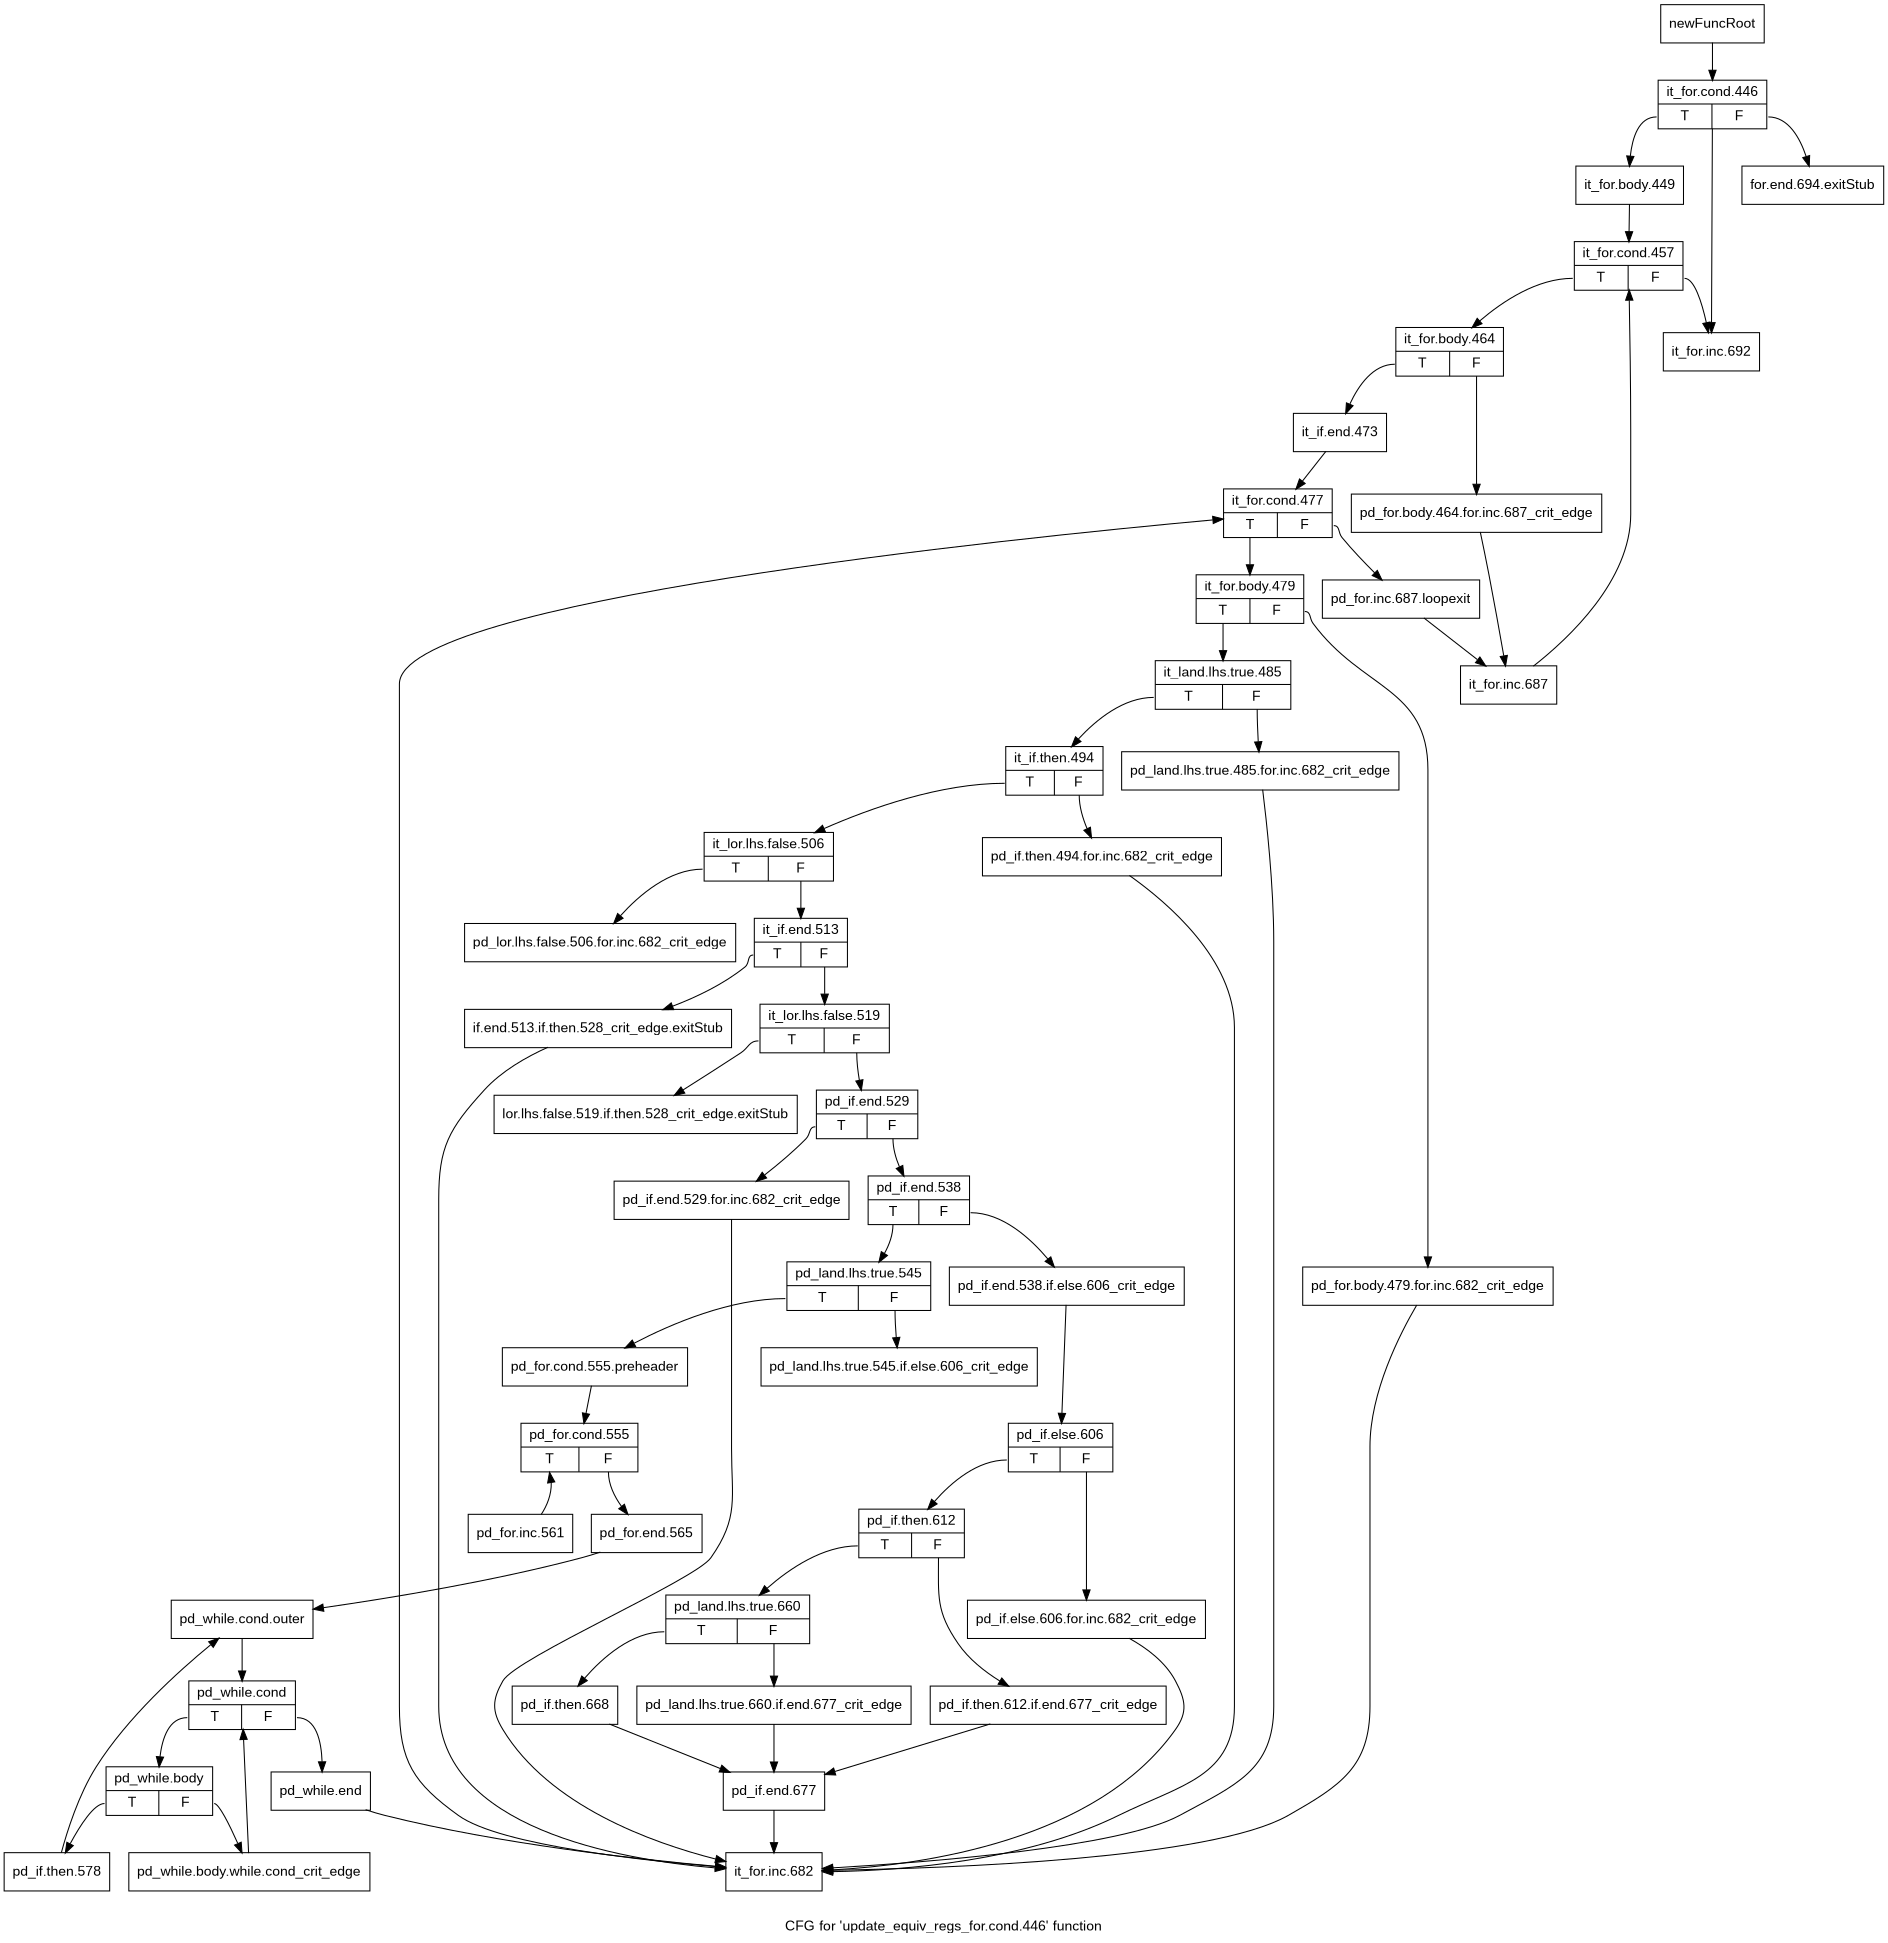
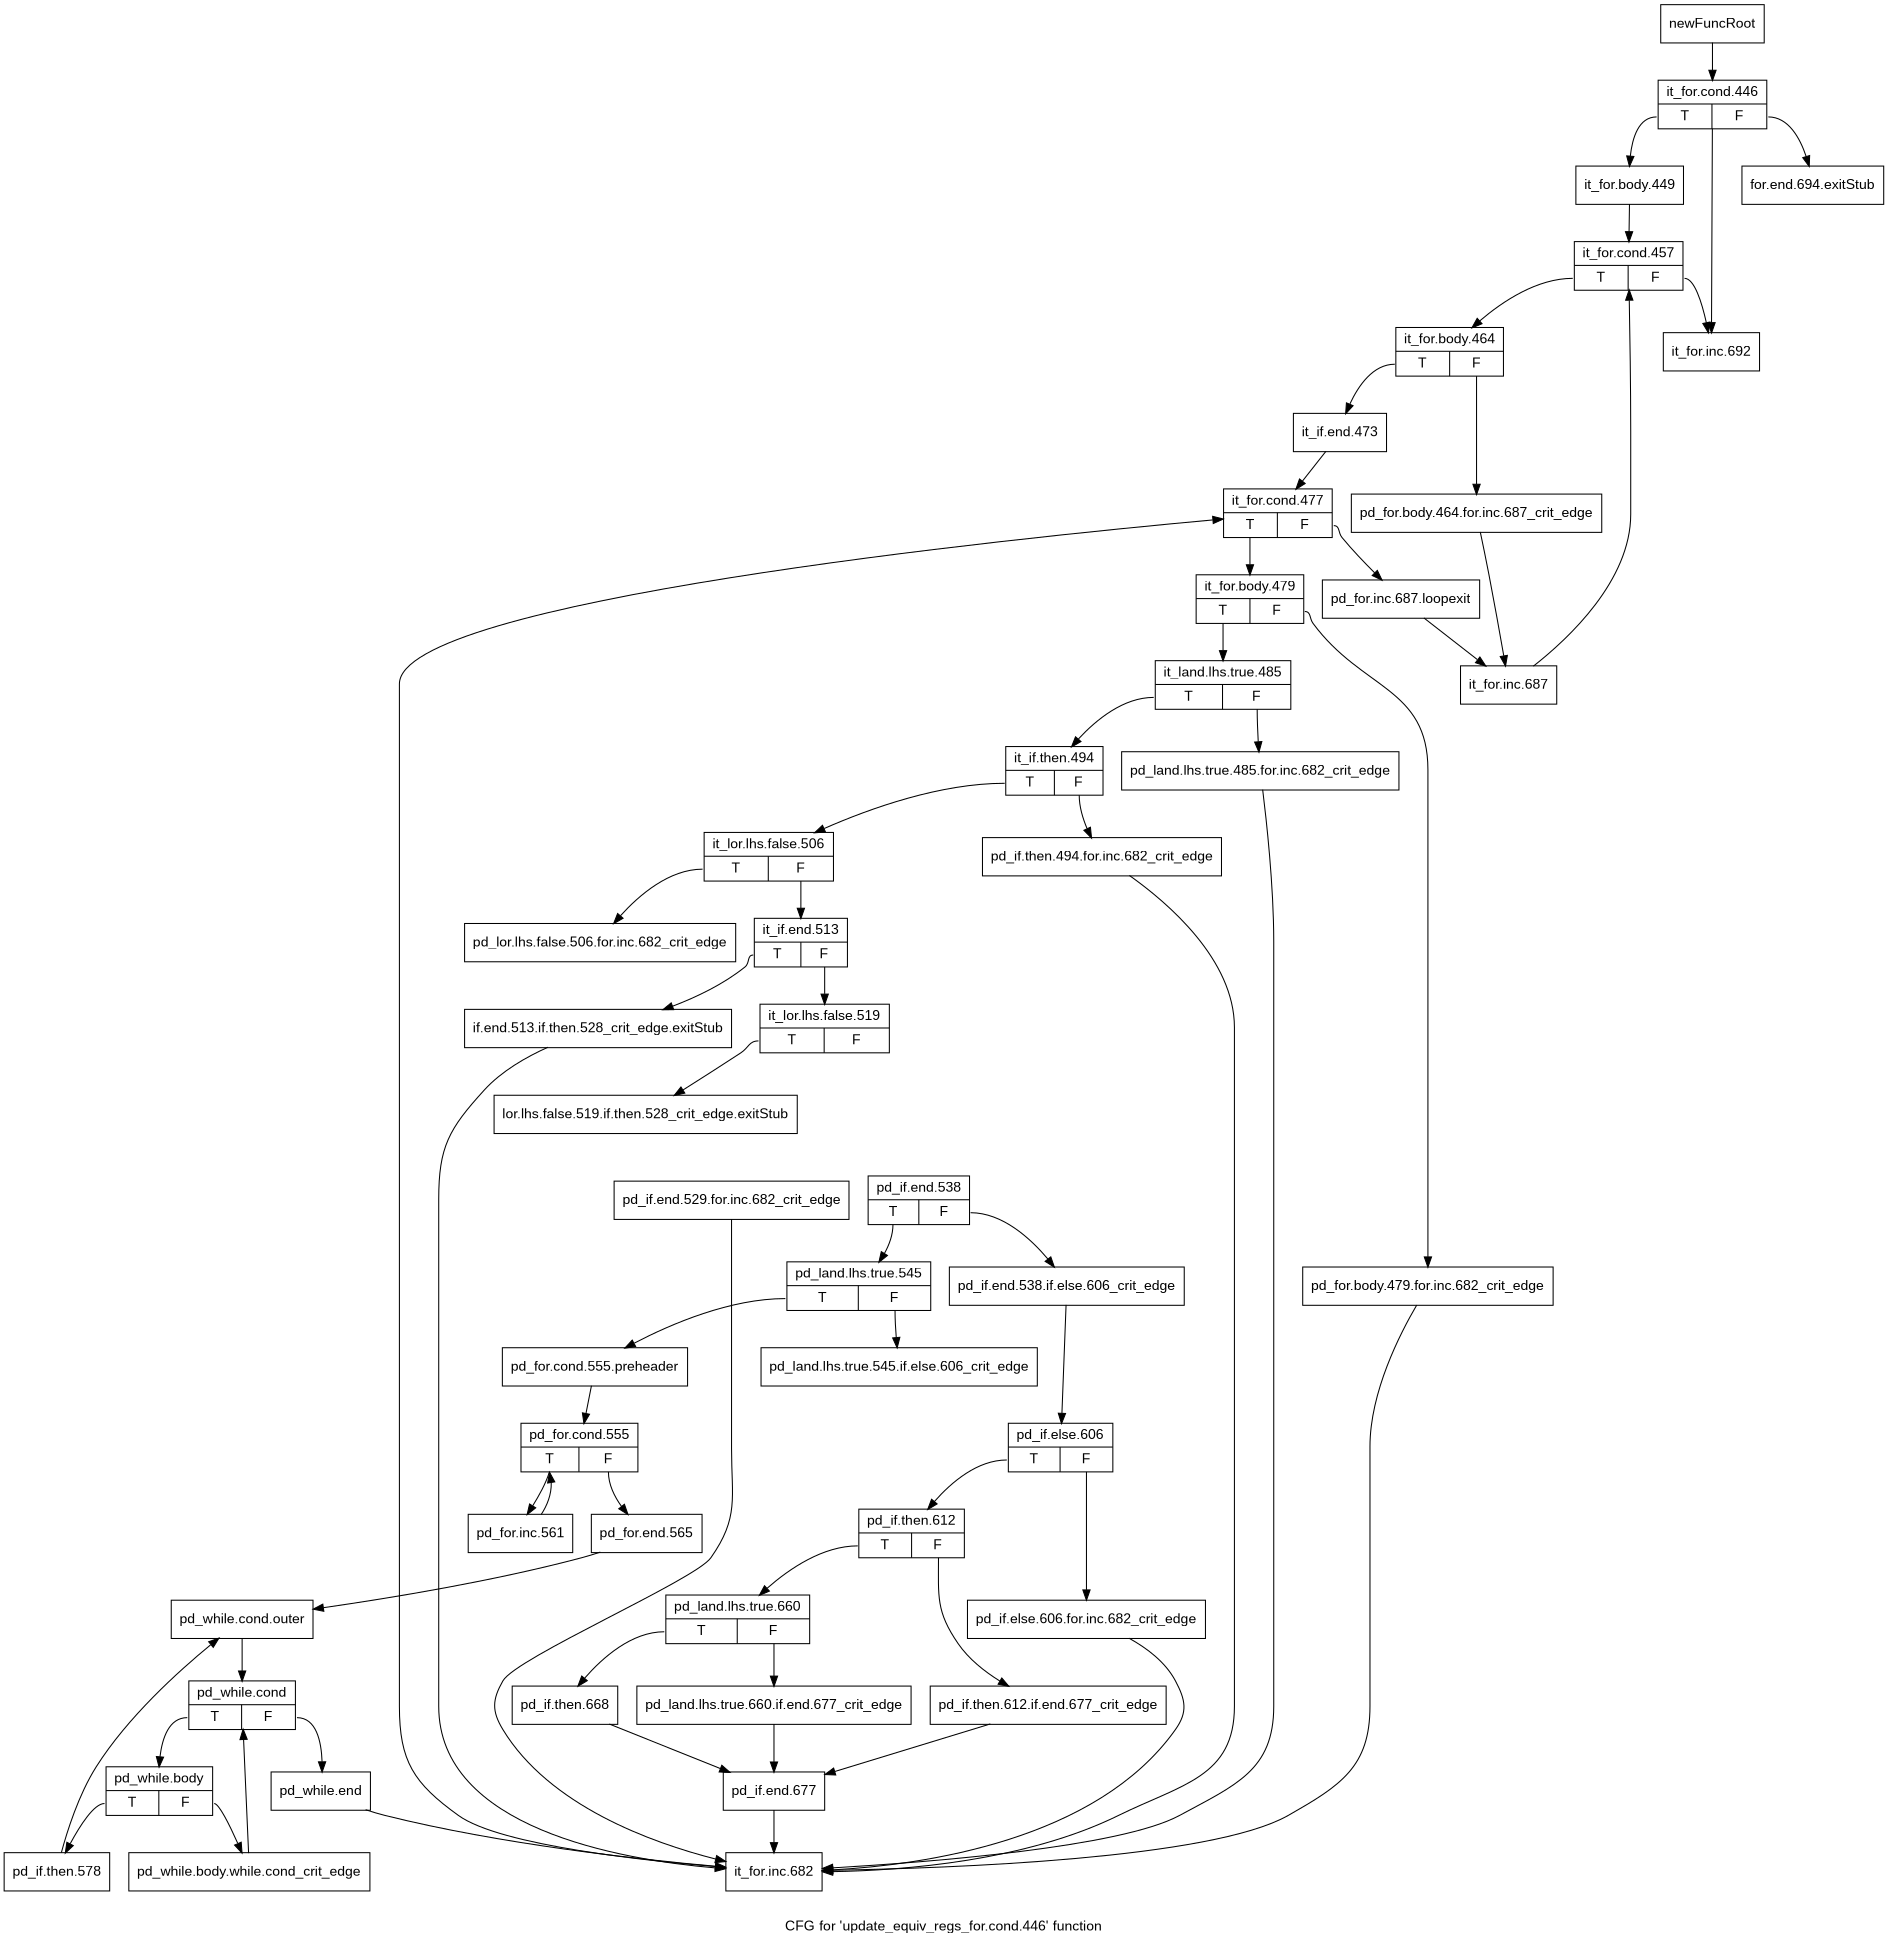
(867, 1114) -> none
none -> (542, 1489)
